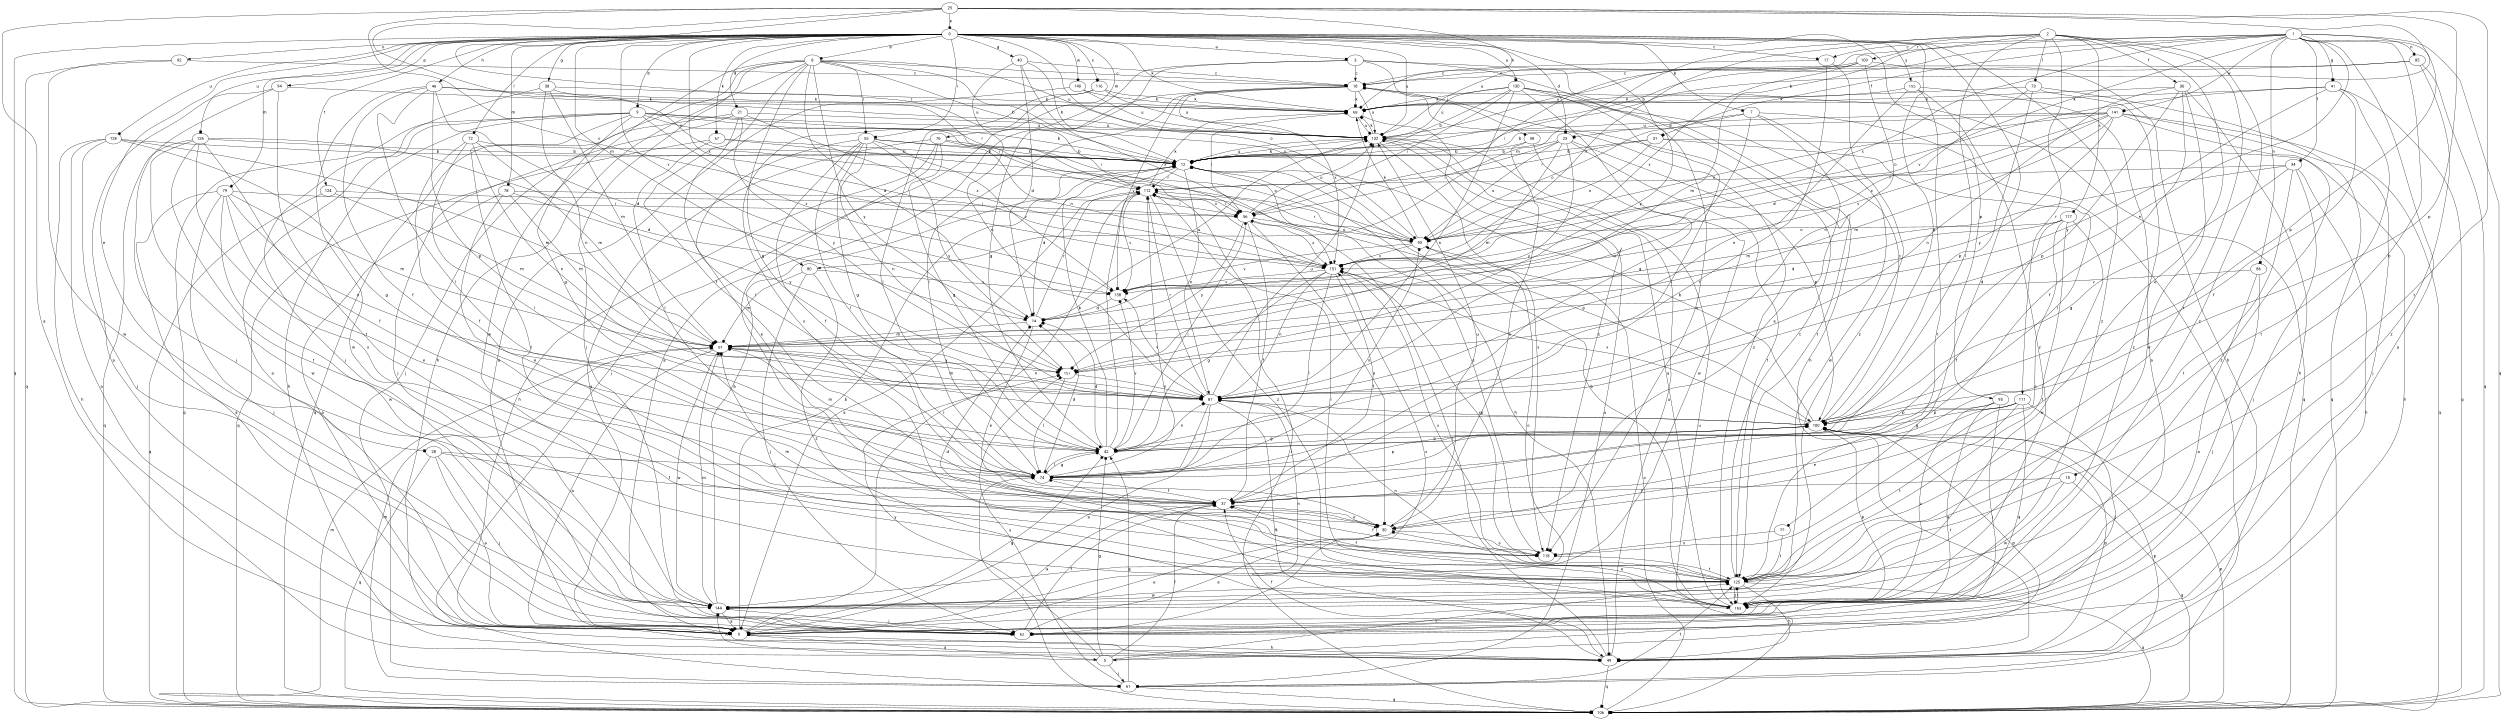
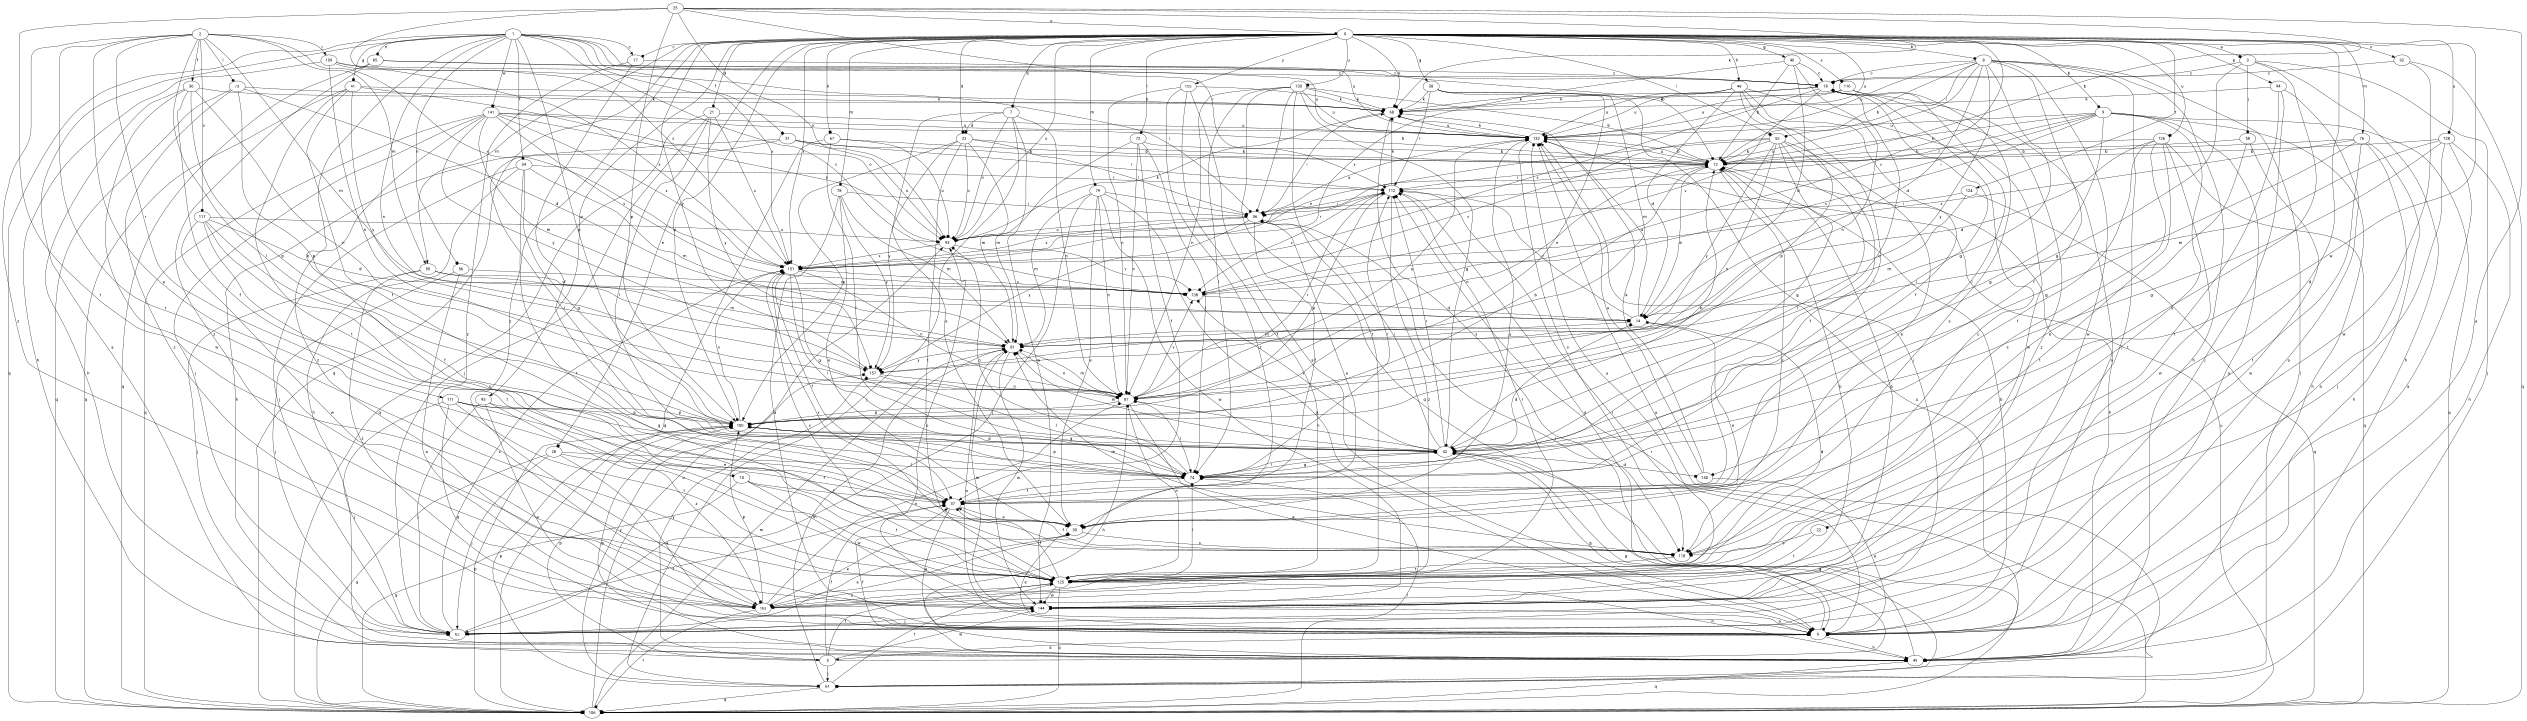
(1095, 373) -> (1574, 462)
(1737, 596) -> (669, 638)
